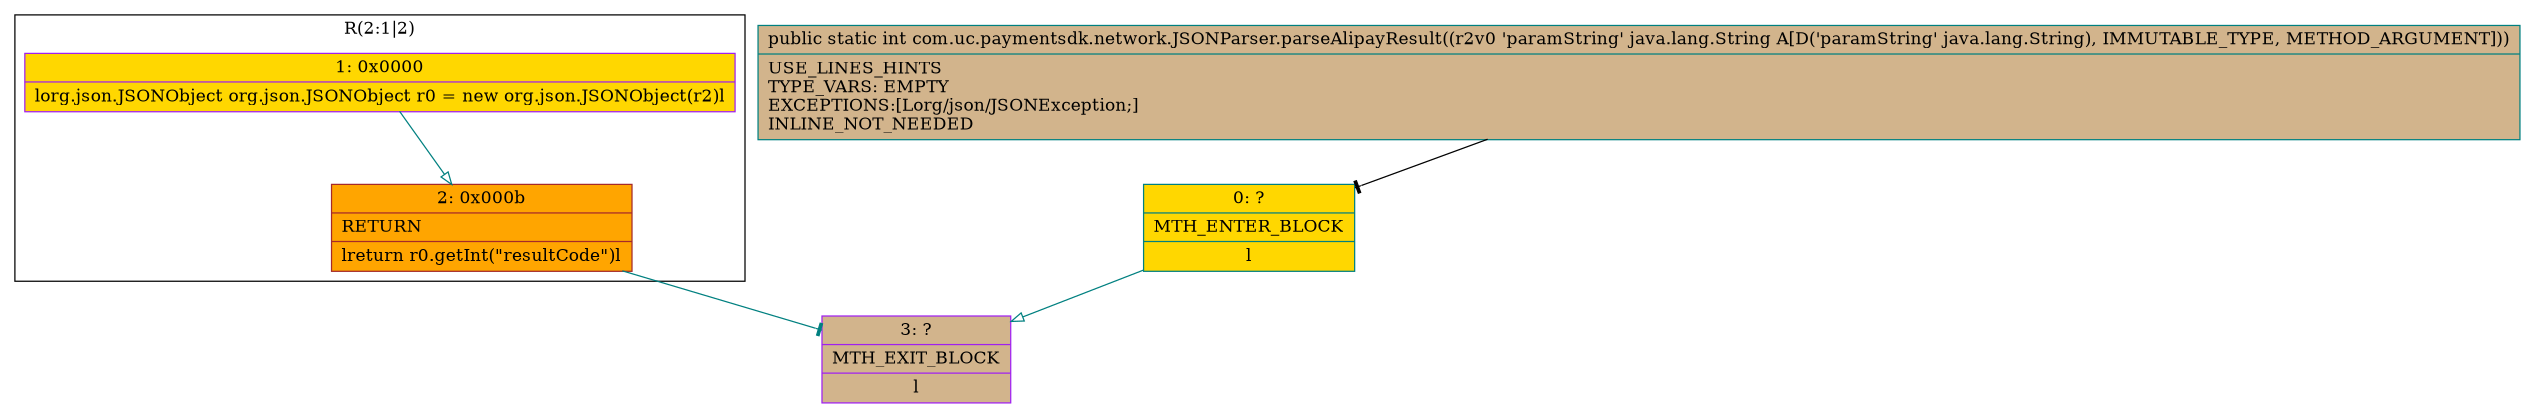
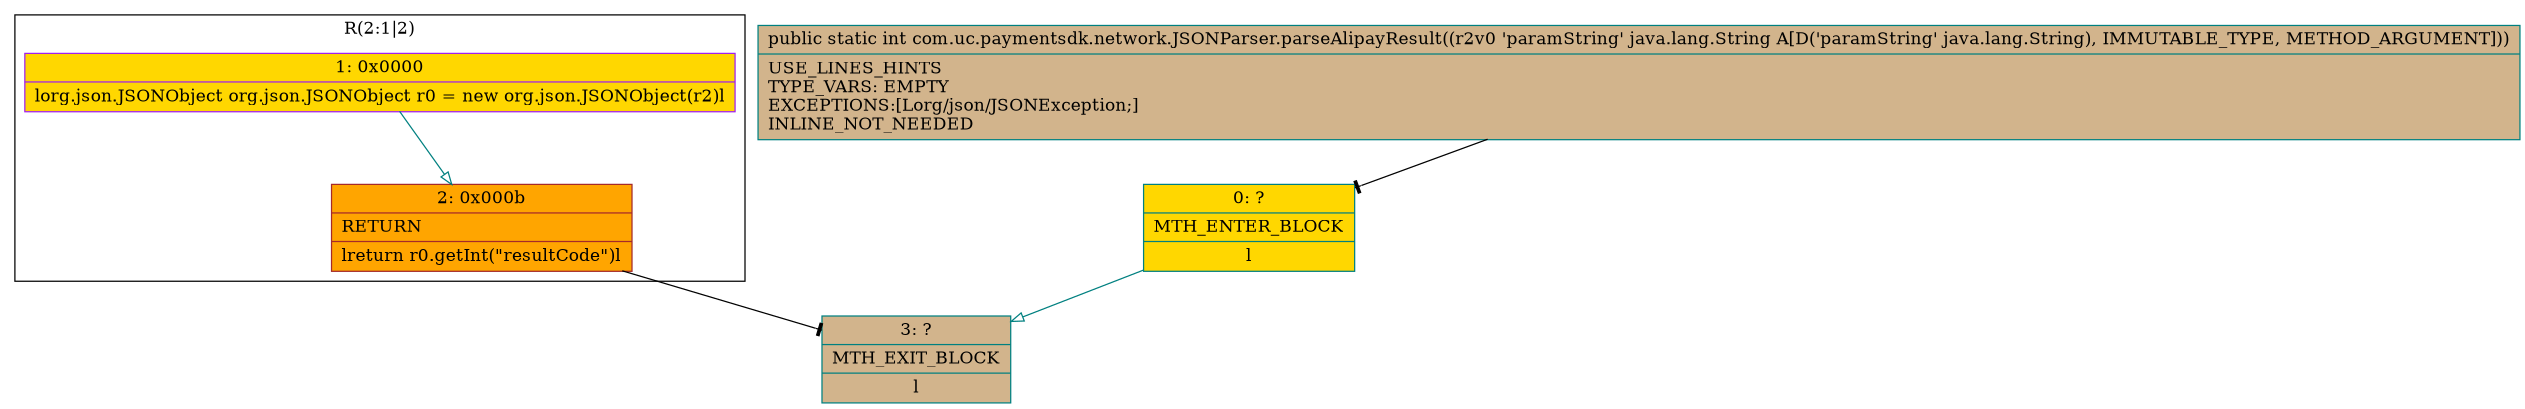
(719, 300) -> (719, 300)
(916, 359) -> (916, 359)
